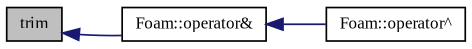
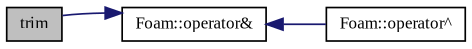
(101, 35) -> (84, 14)
